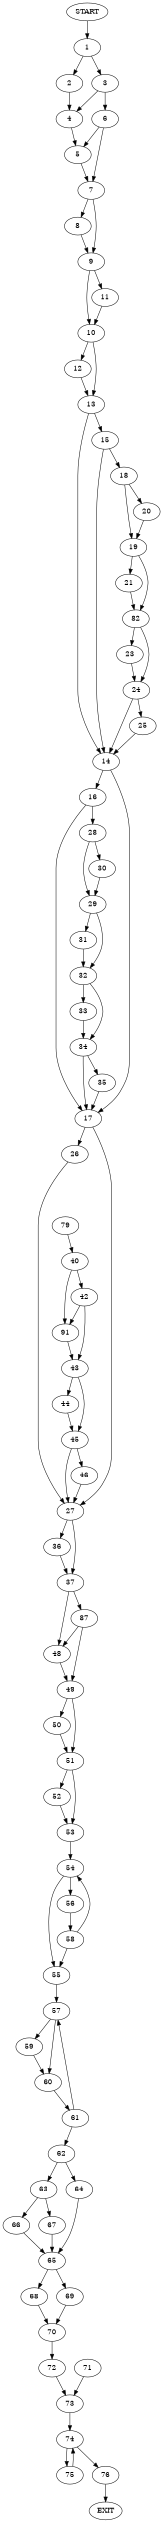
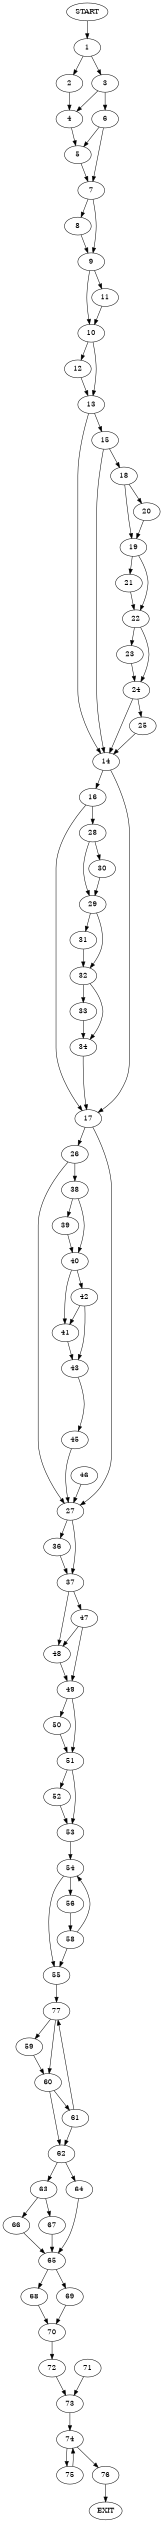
(136, 619) -> (136, 619)
(102, 1083) -> none
none -> (75, 1190)
(65, 1226) -> (65, 1226)
(65, 1333) -> (65, 1333)
(65, 1404) -> none
(79, 1455) -> none
(84, 1618) -> (84, 1618)
(57, 2011) -> (57, 2011)
none -> (54, 2116)
